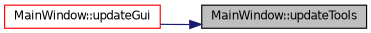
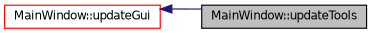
(175, 24) -> (187, 9)
